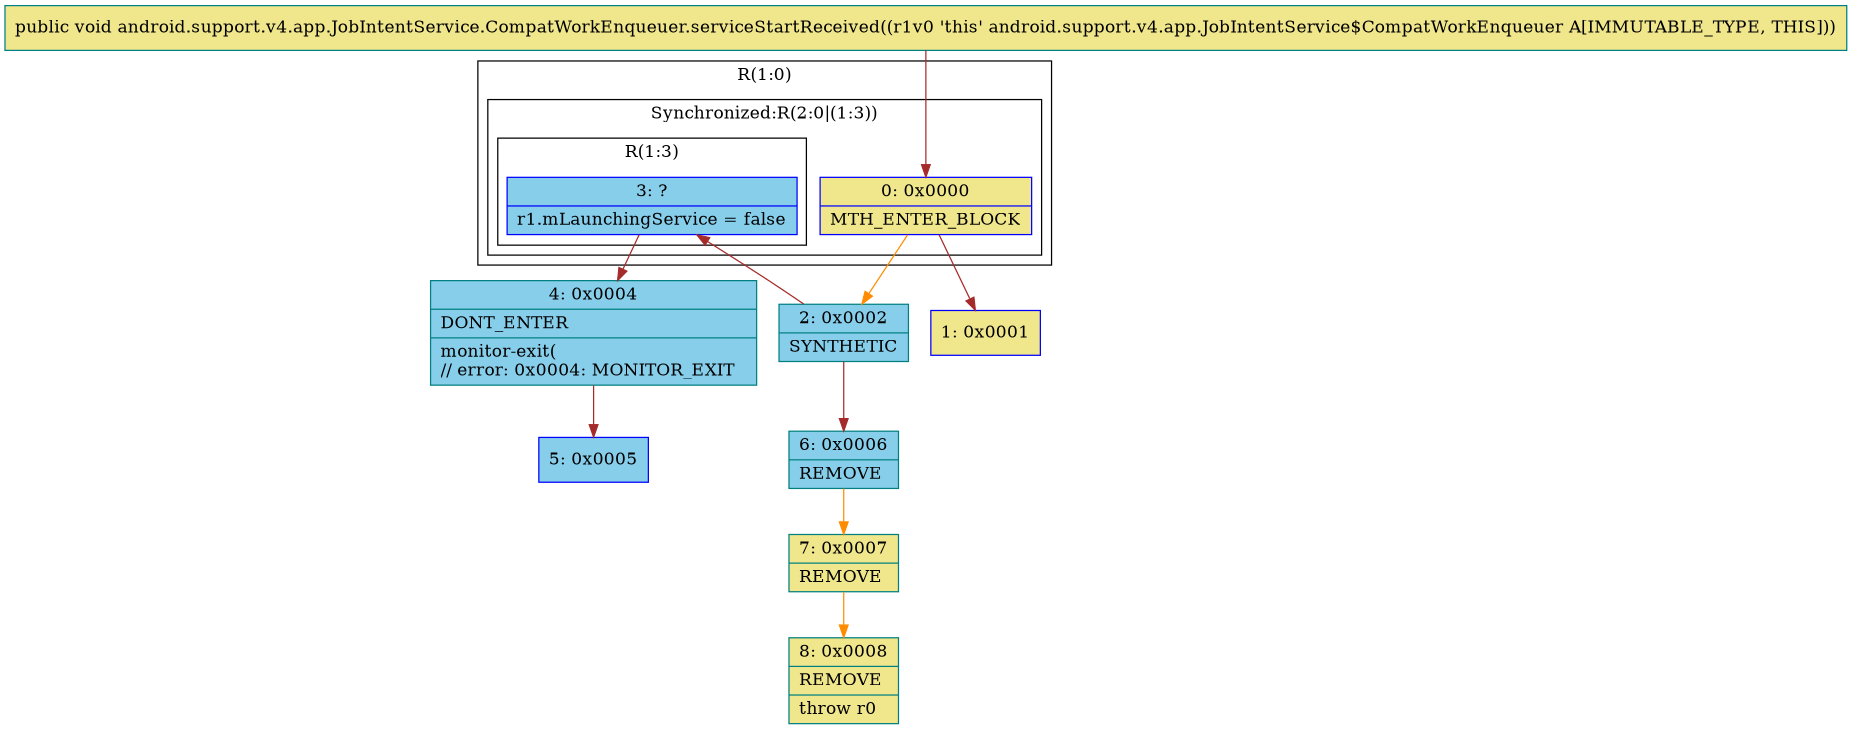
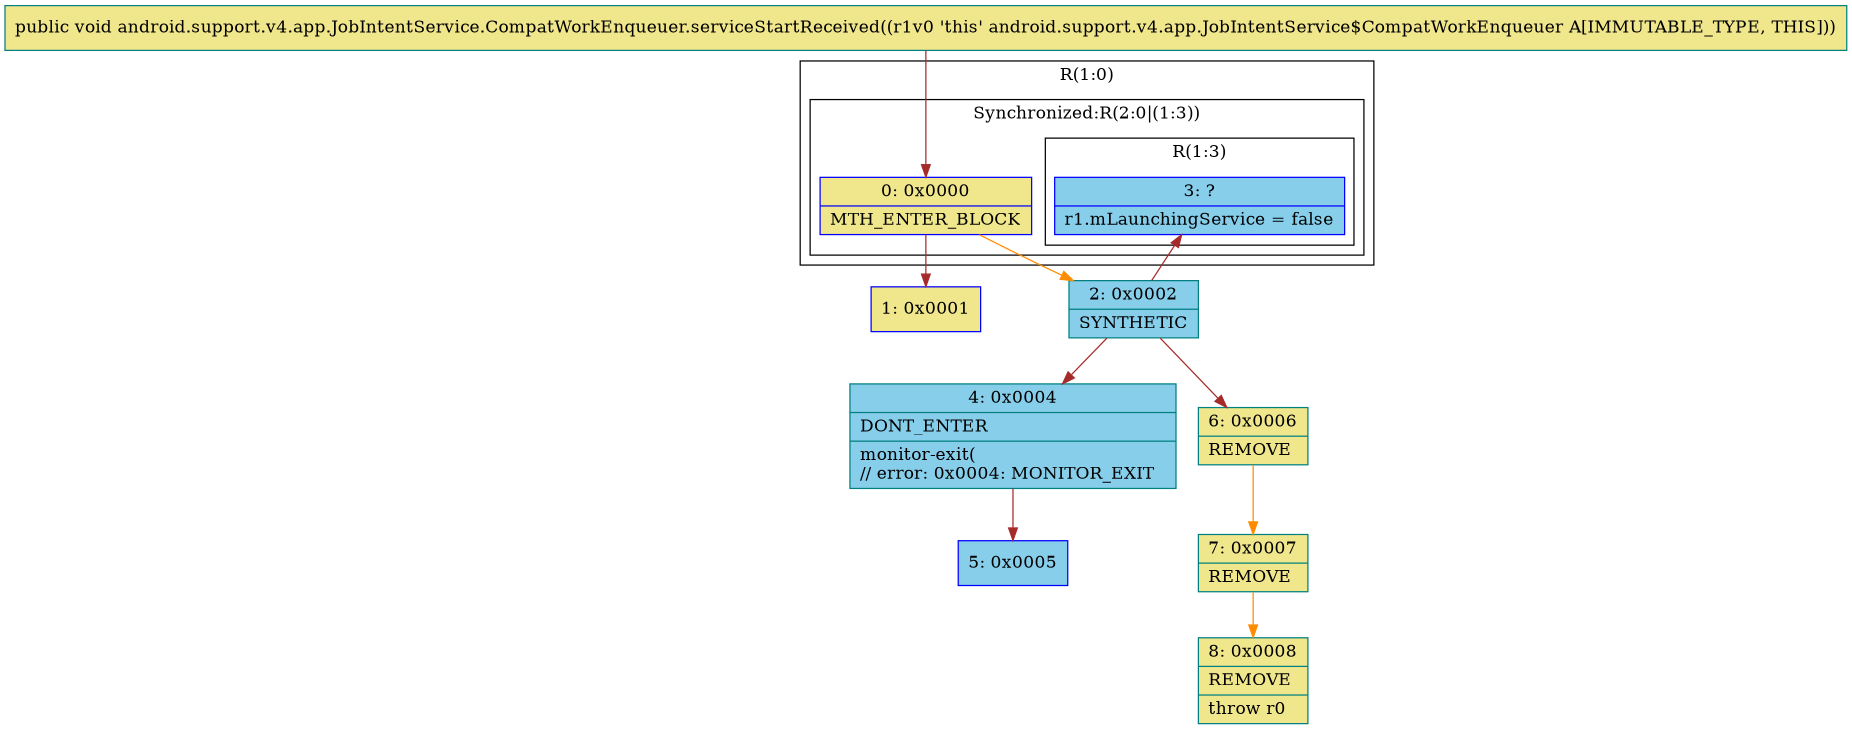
(631, 252) -> (1089, 356)
(844, 460) -> (1253, 436)
